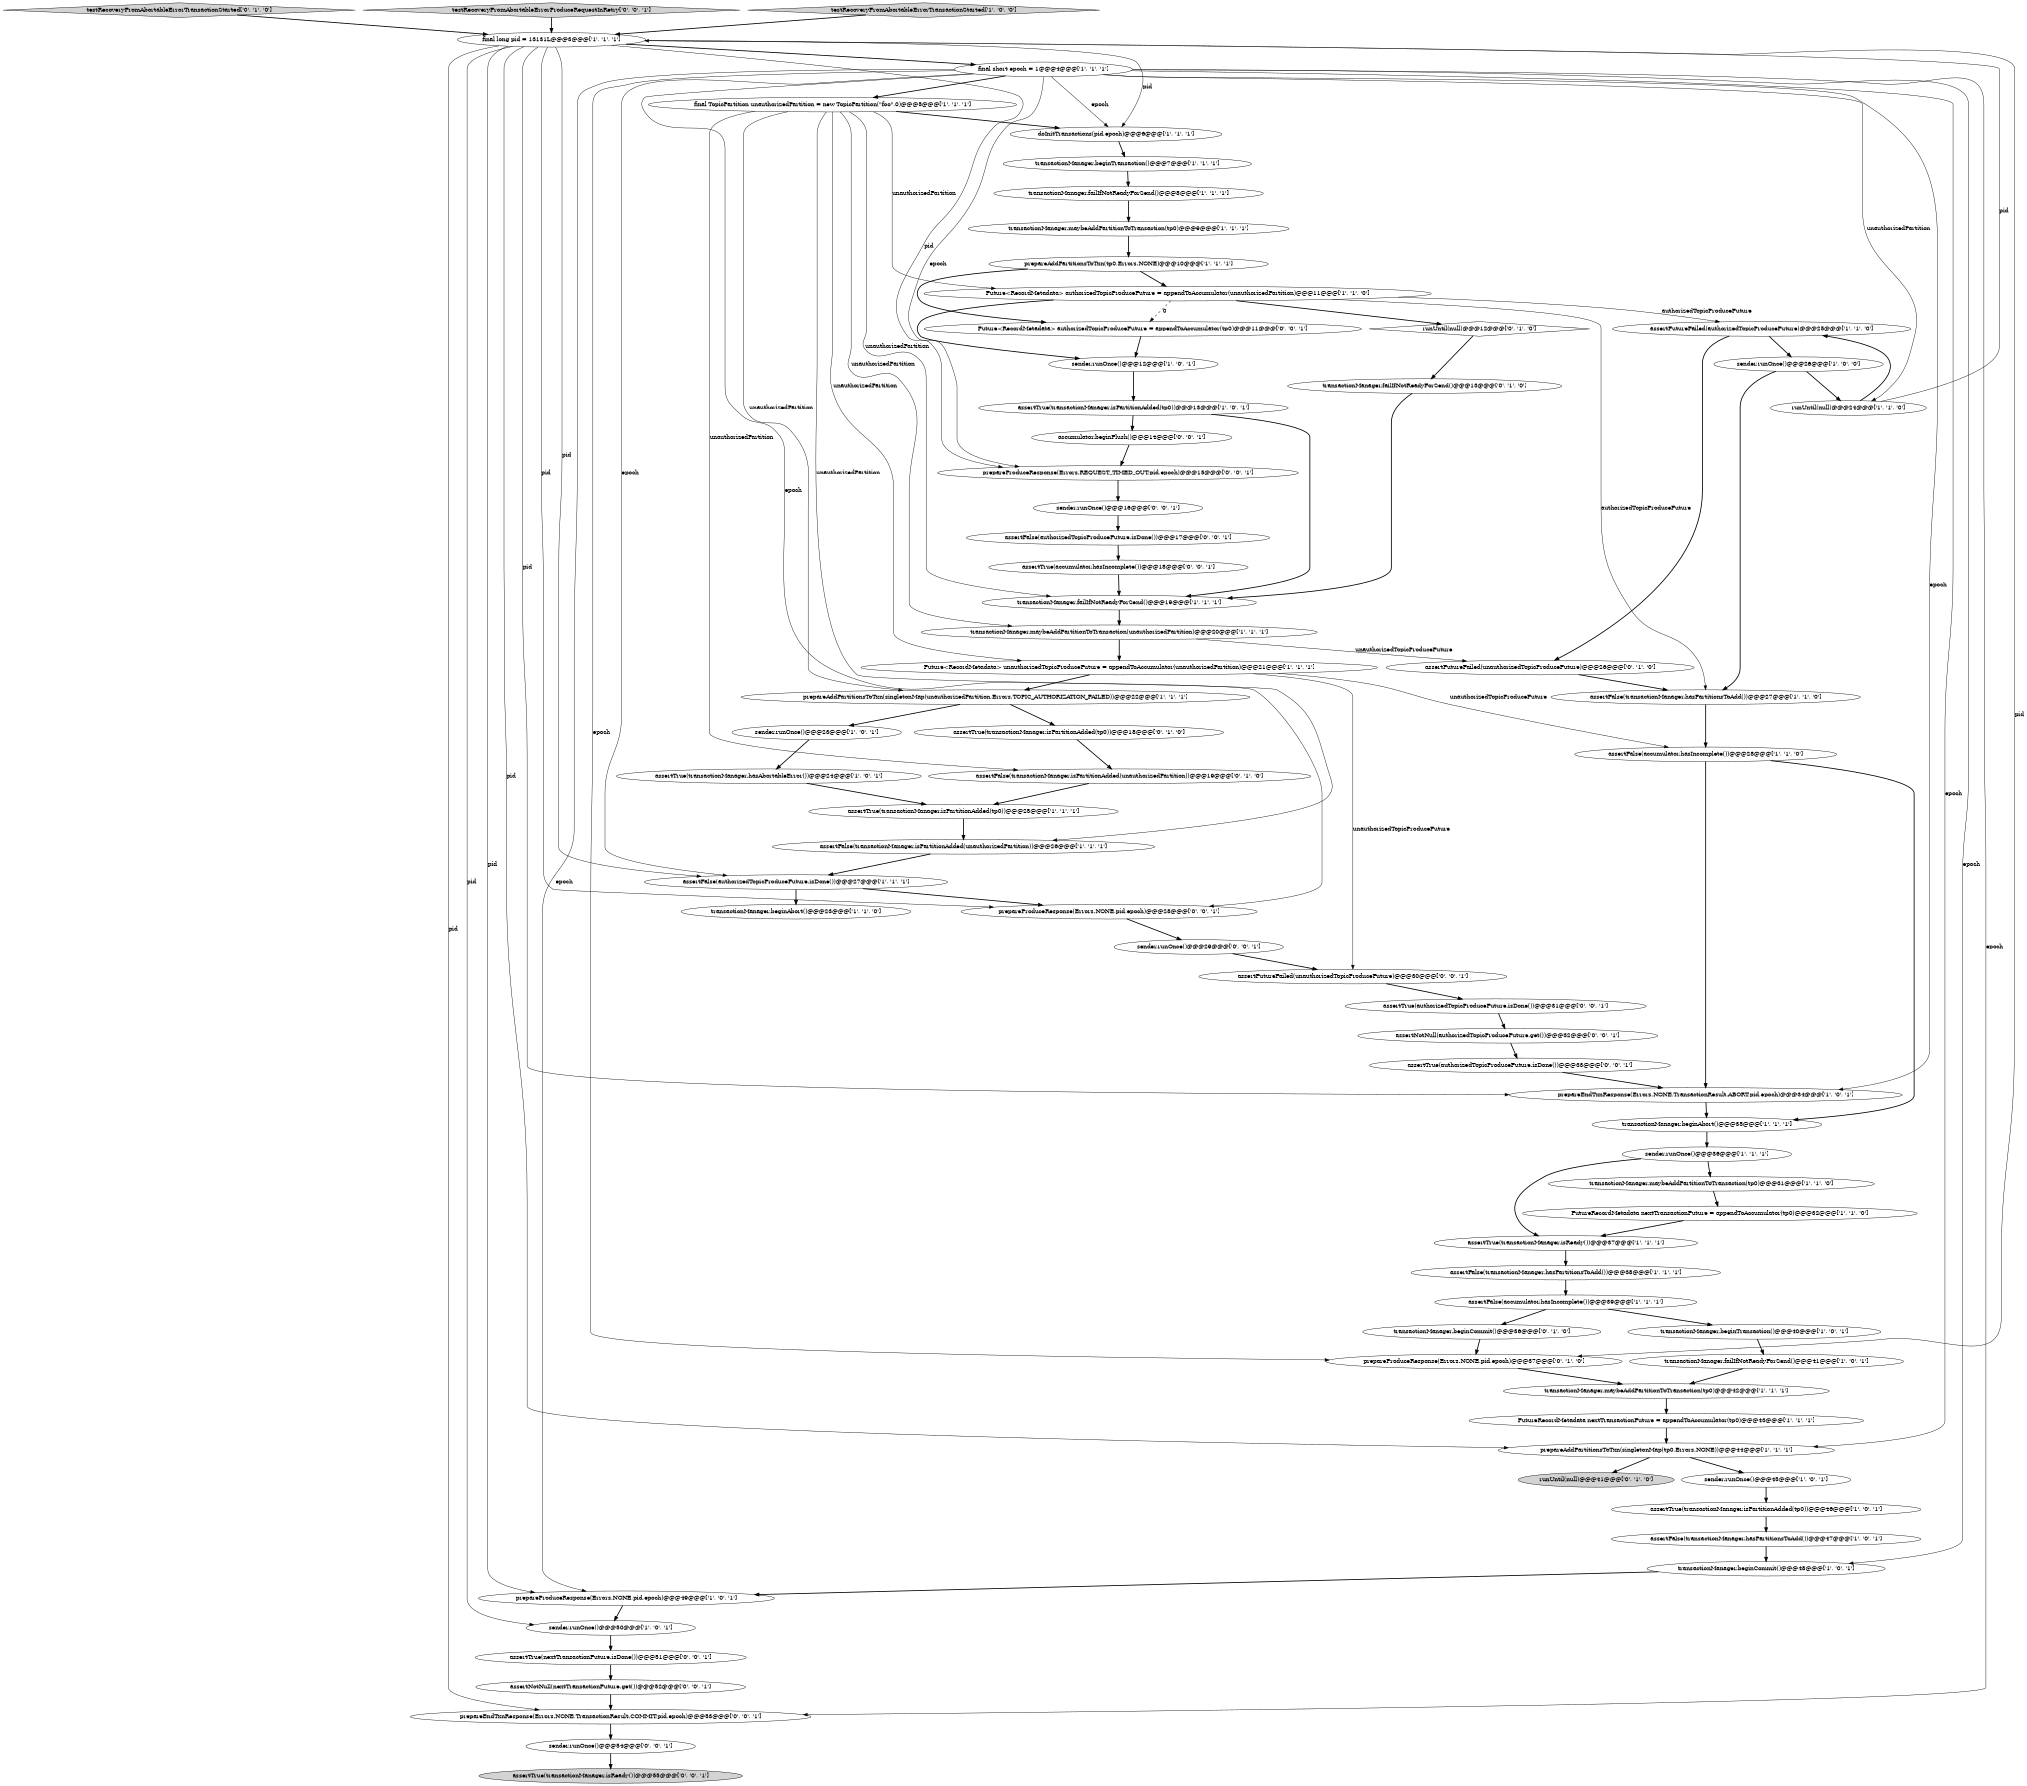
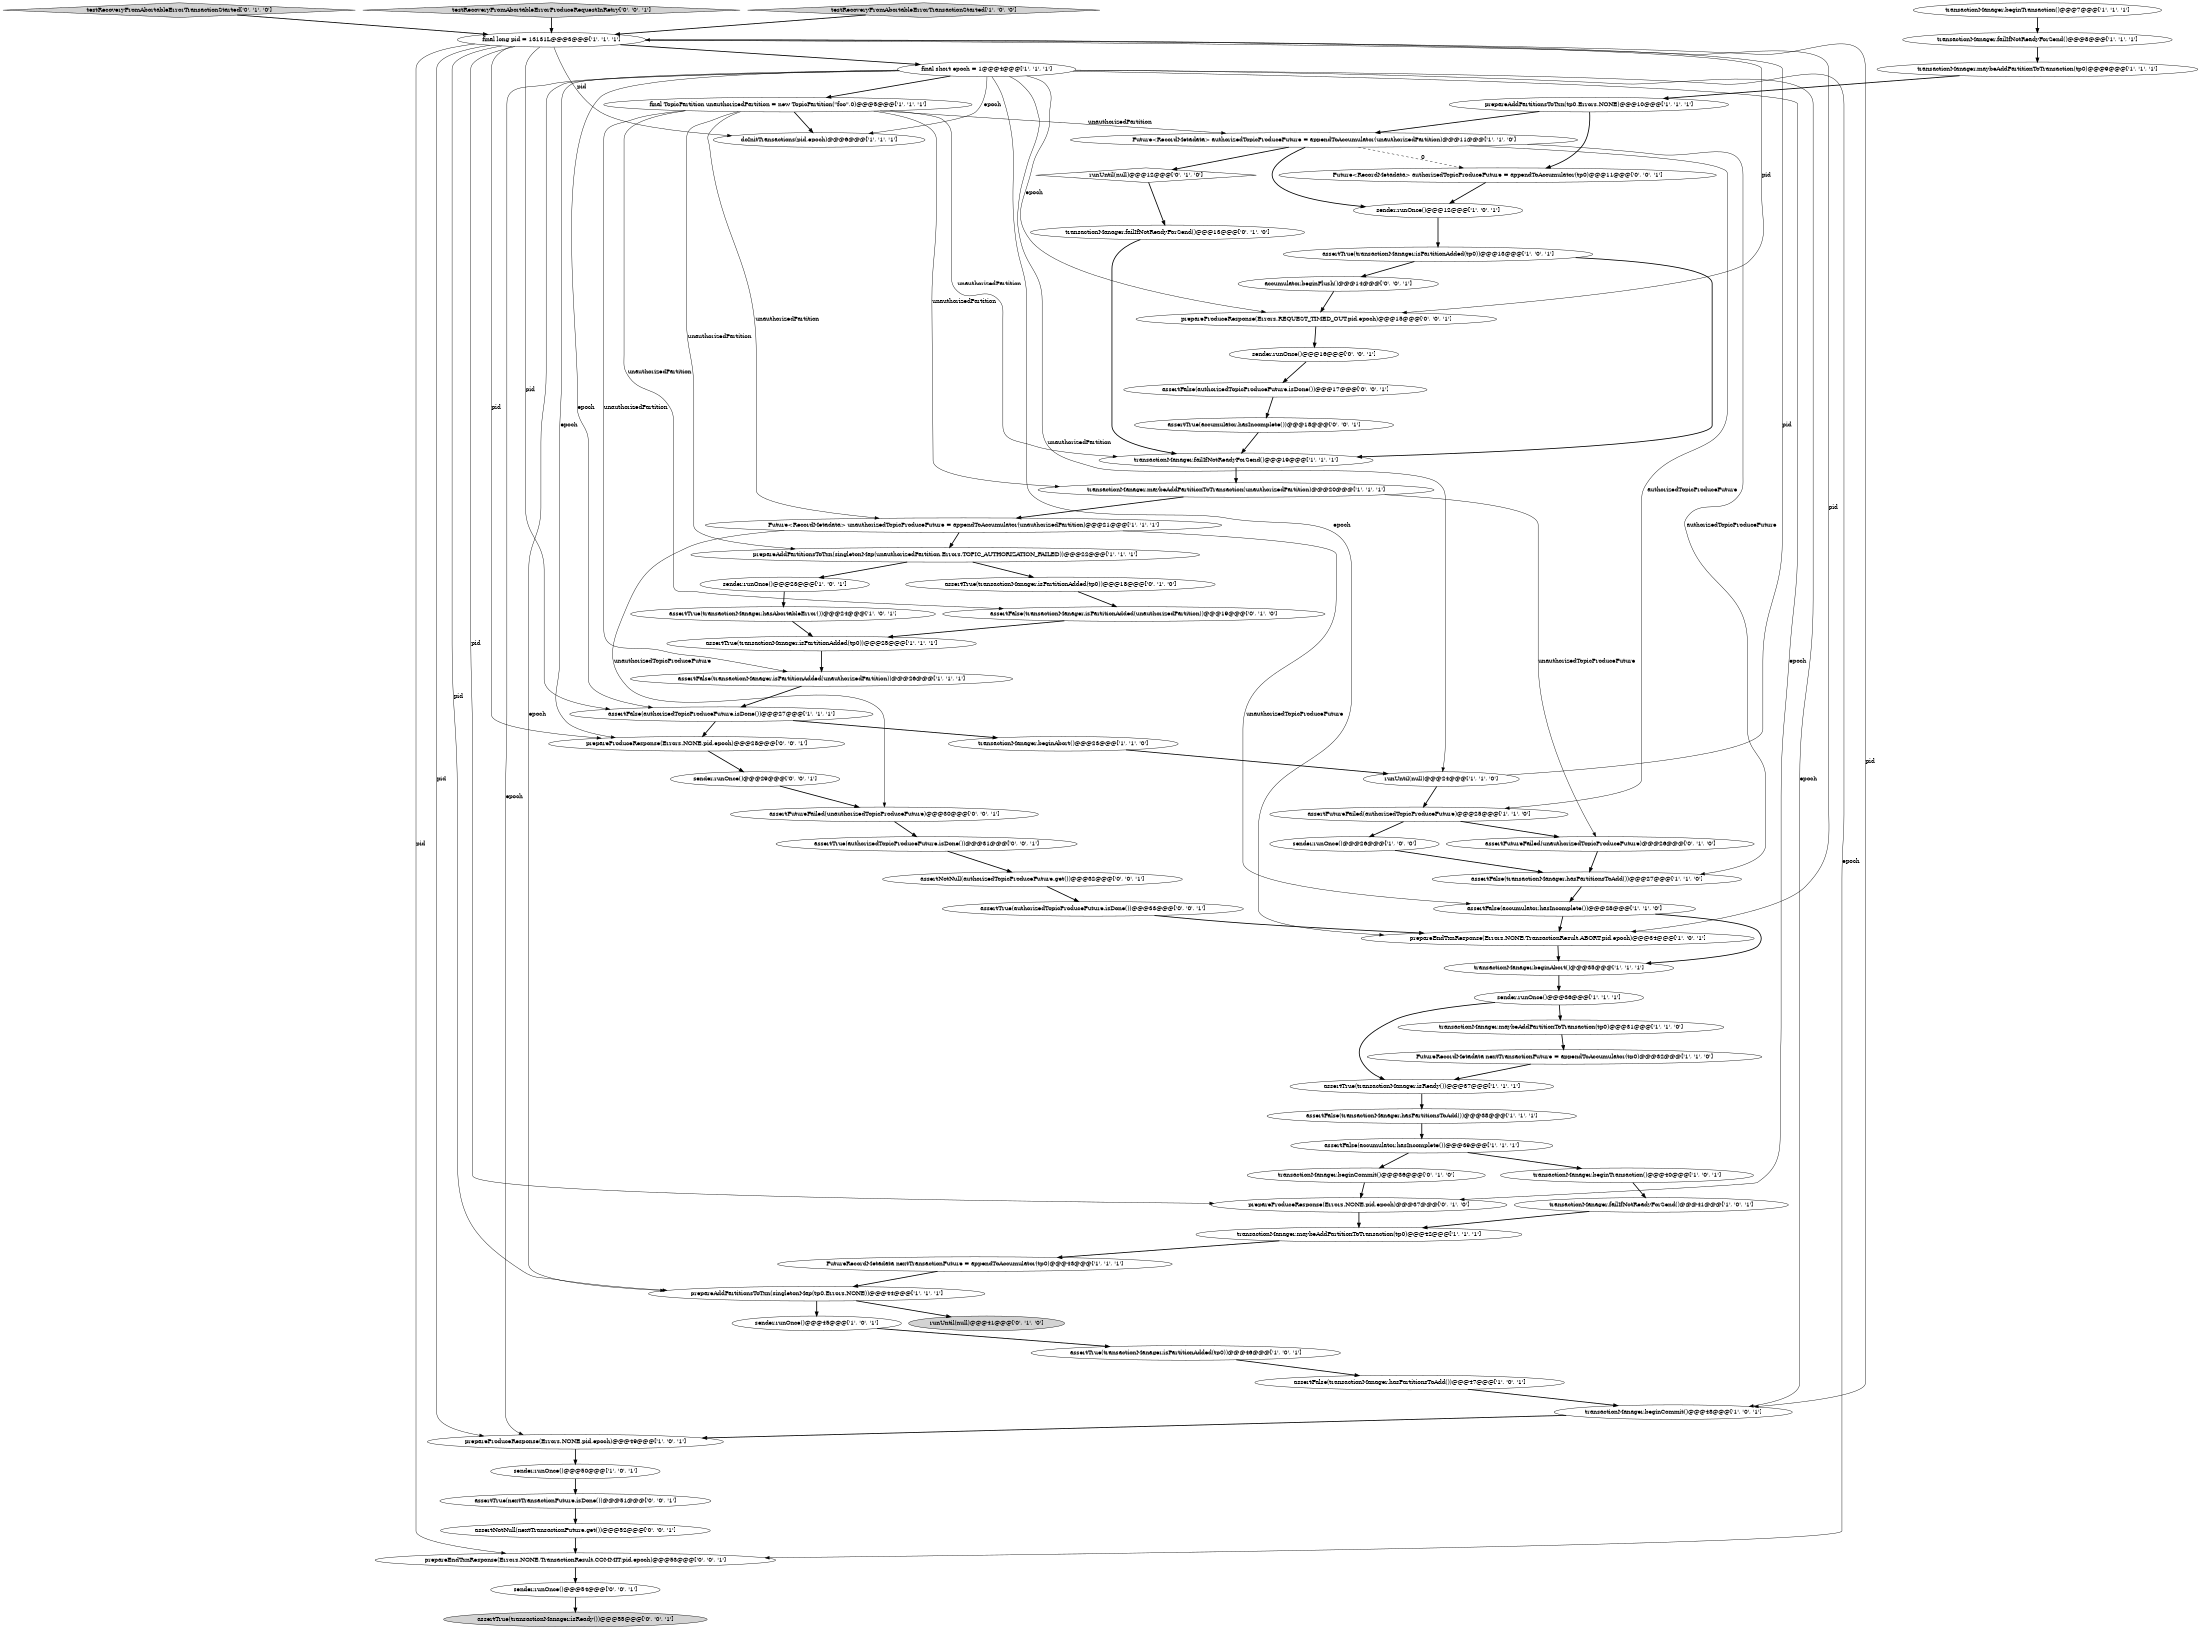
(1121, 147) -> none
(1822, 385) -> (1255, 762)
(467, 843) -> (1865, 164)
